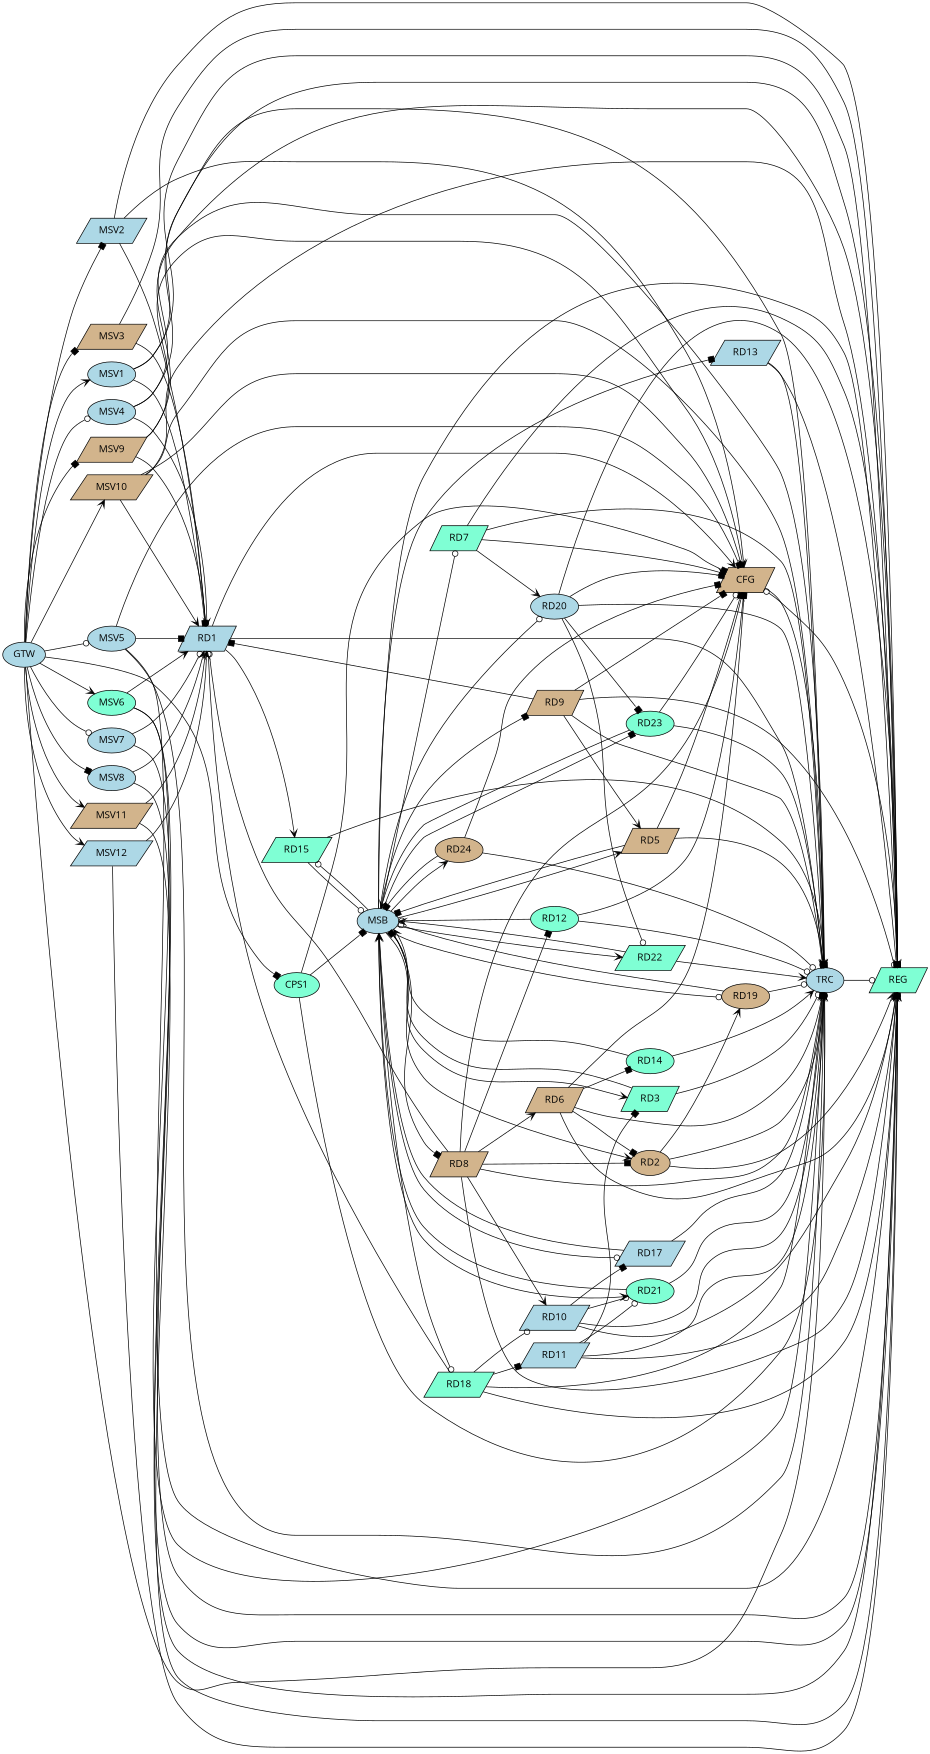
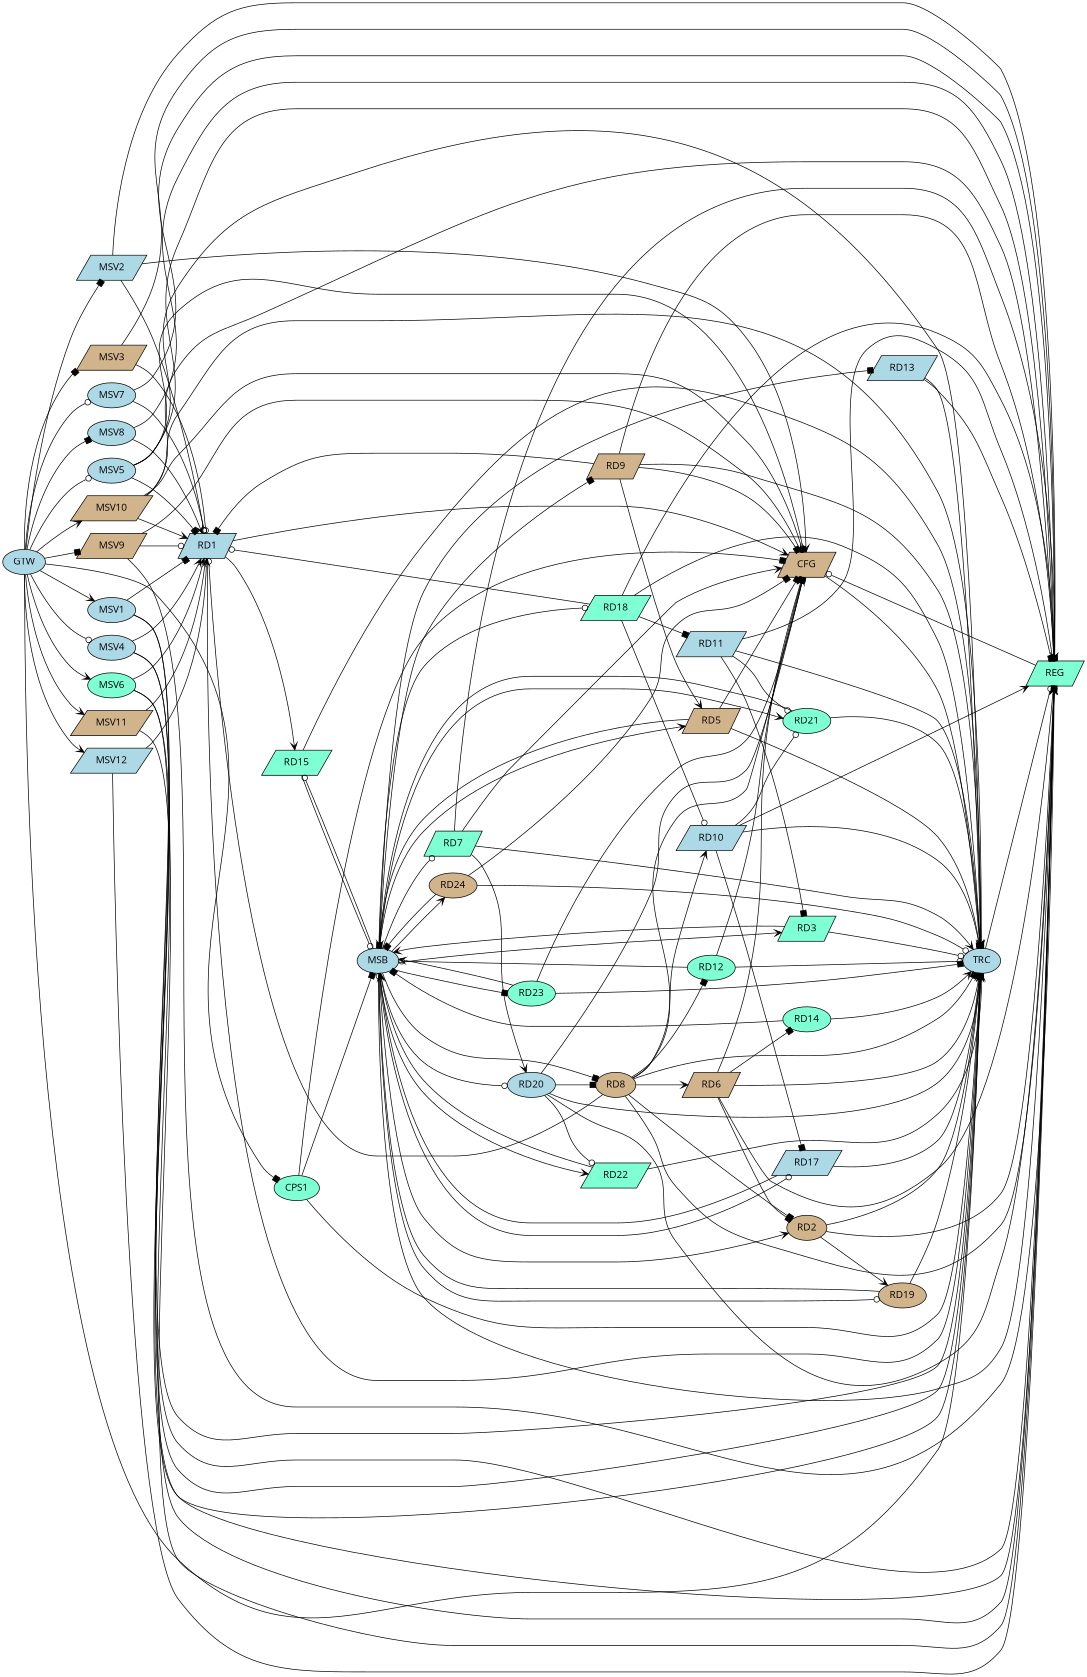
(600, 662) -> (572, 1085)
(459, 1164) -> (616, 1085)
